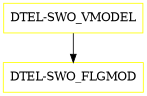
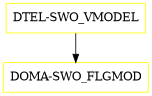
(73, 77) -> (76, 77)
